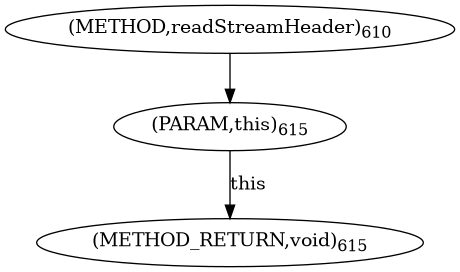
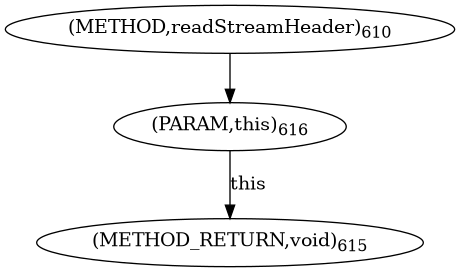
(293, 125) -> (293, 125)
